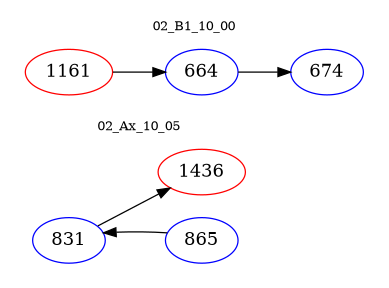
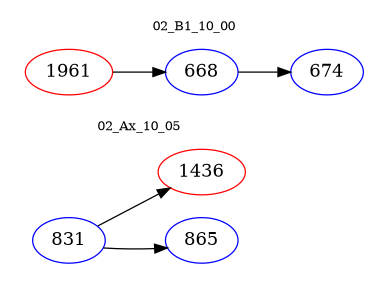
(69, 72) -> (69, 72)
(202, 72) -> (202, 72)
(142, 232) -> (129, 249)
